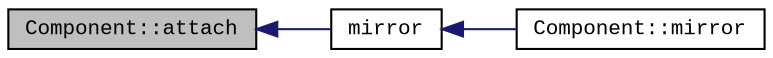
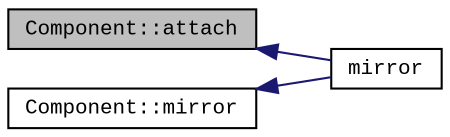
(490, 29) -> (304, 81)
